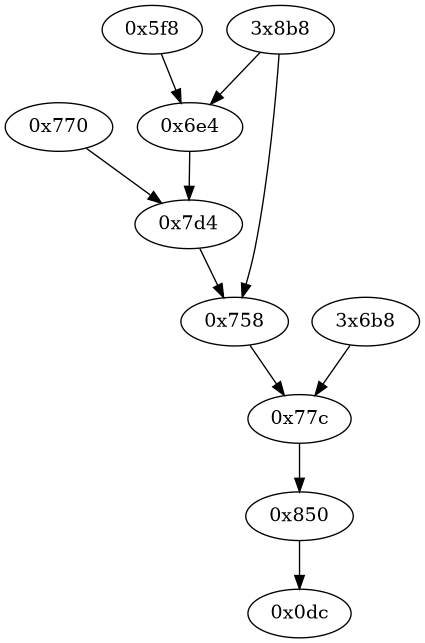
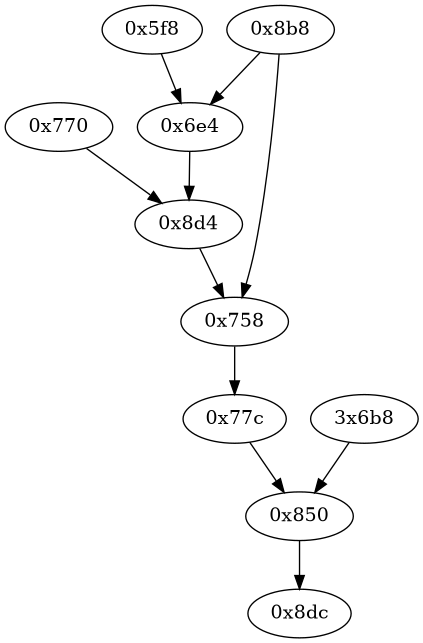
(281, 30) -> (281, 30)
(189, 224) -> (189, 224)
(337, 365) -> (336, 462)
(300, 614) -> (300, 614)
